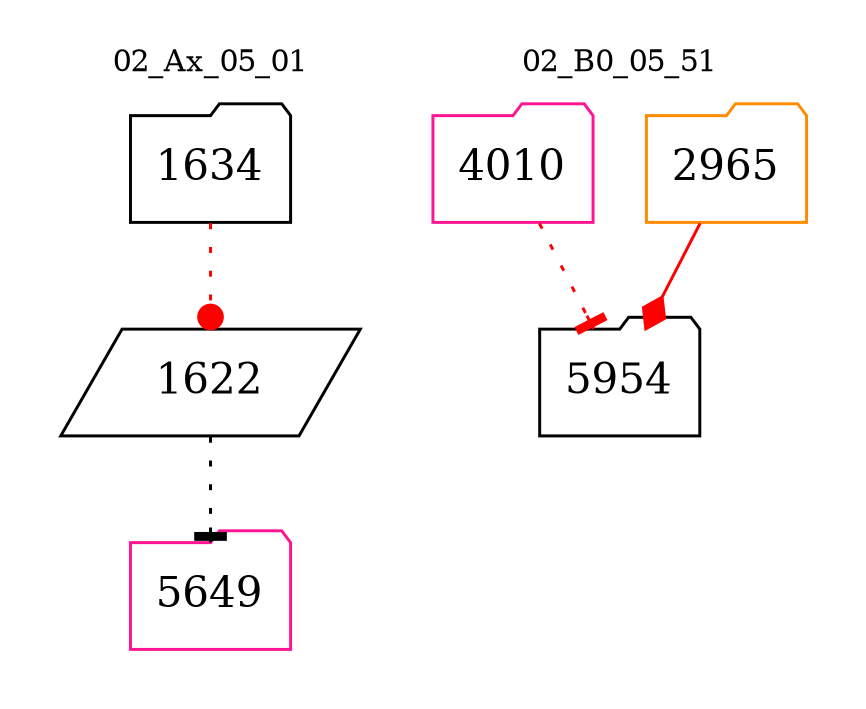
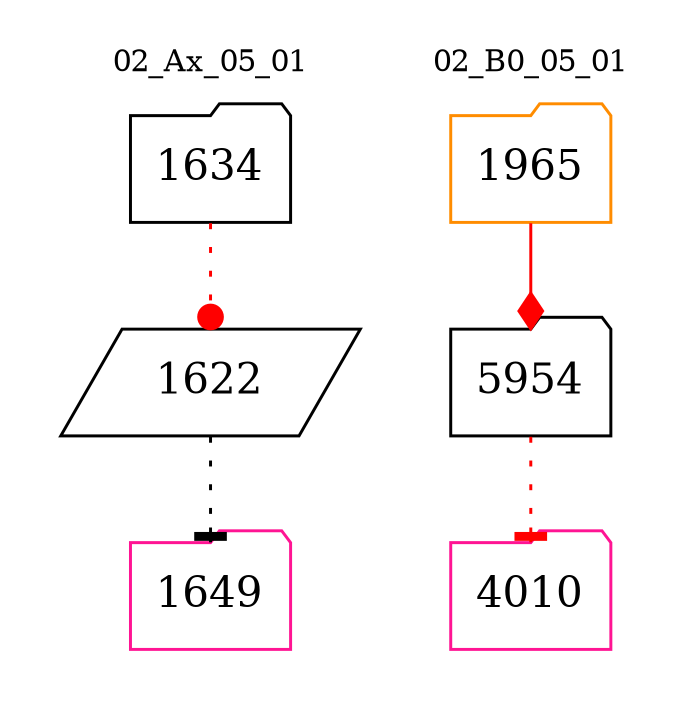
(620, 64) -> (531, 64)
(726, 169) -> (531, 169)
(563, 269) -> (531, 482)
(211, 596) -> (211, 596)
